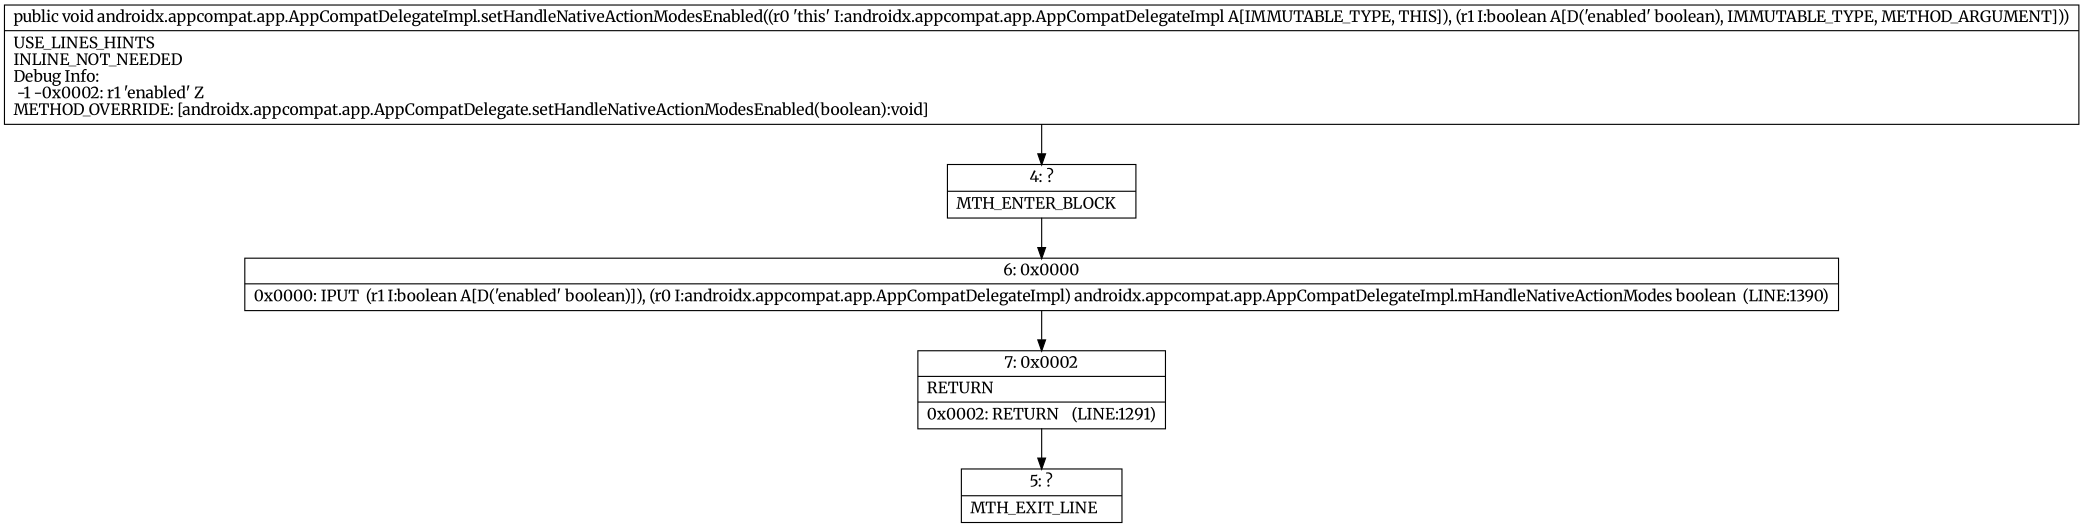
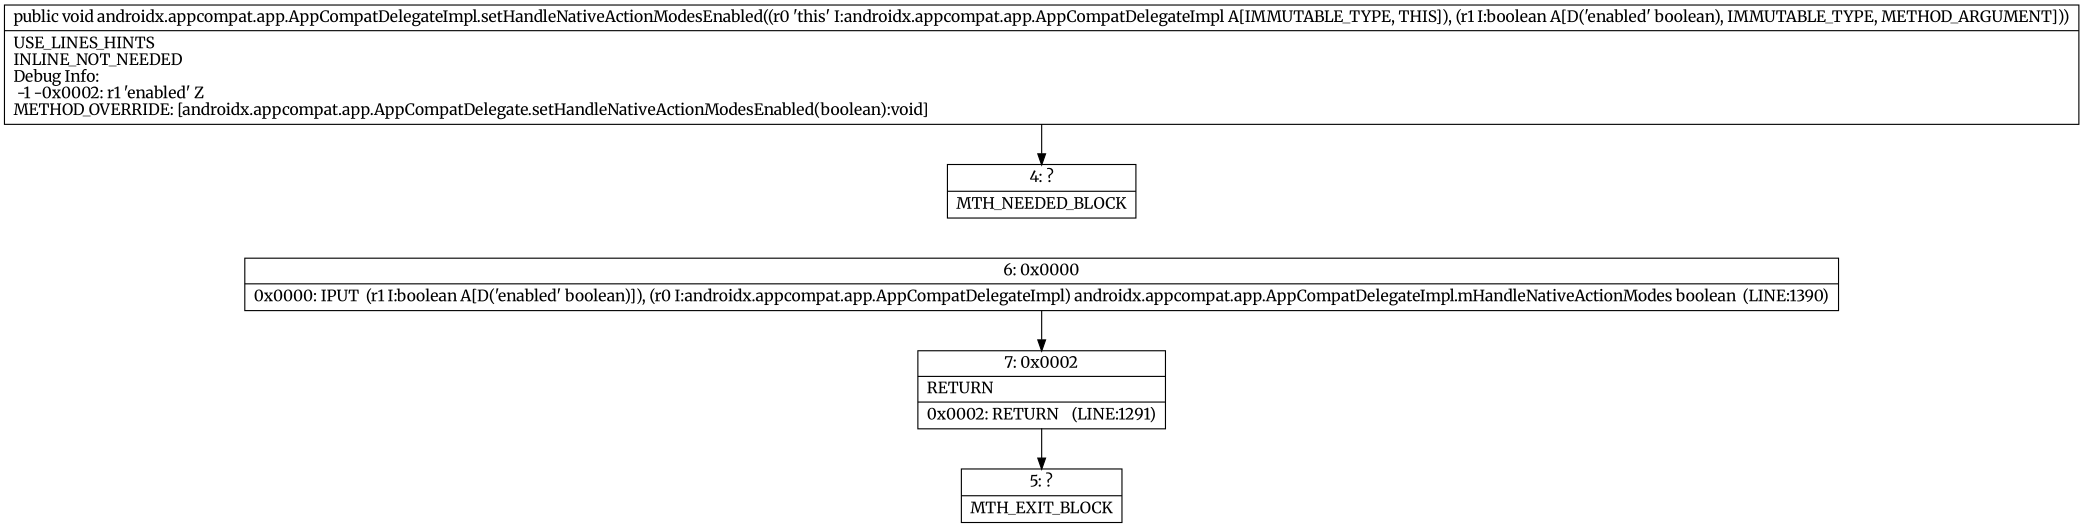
(1036, 204) -> (1042, 204)
(1042, 233) -> none
(1034, 509) -> (1042, 509)
